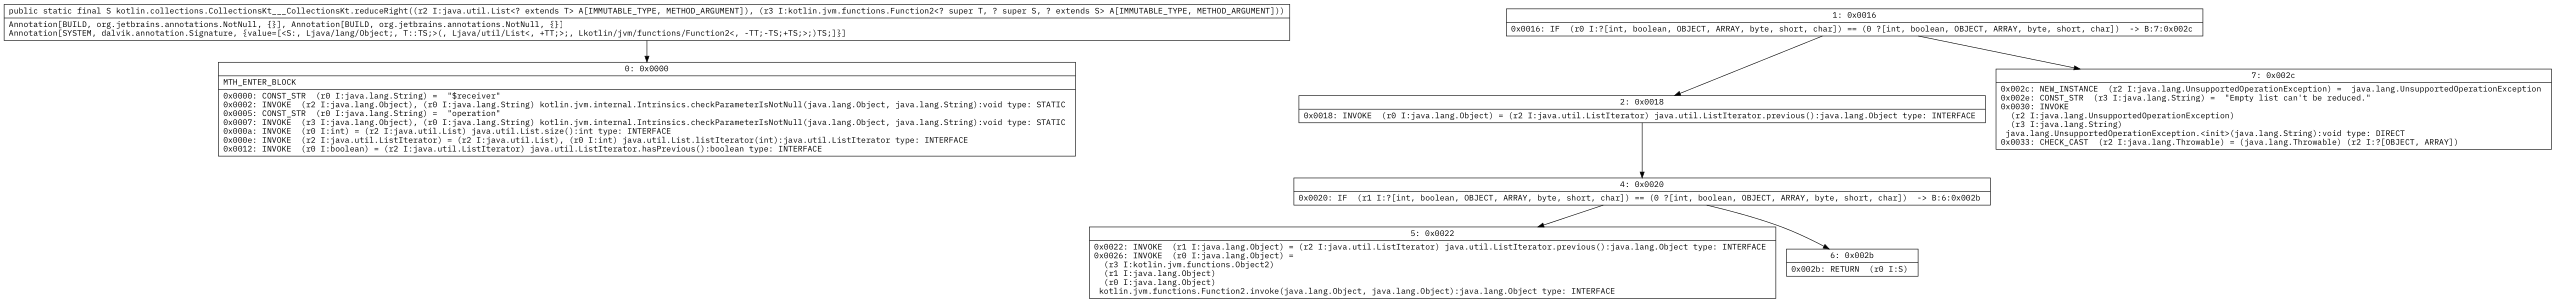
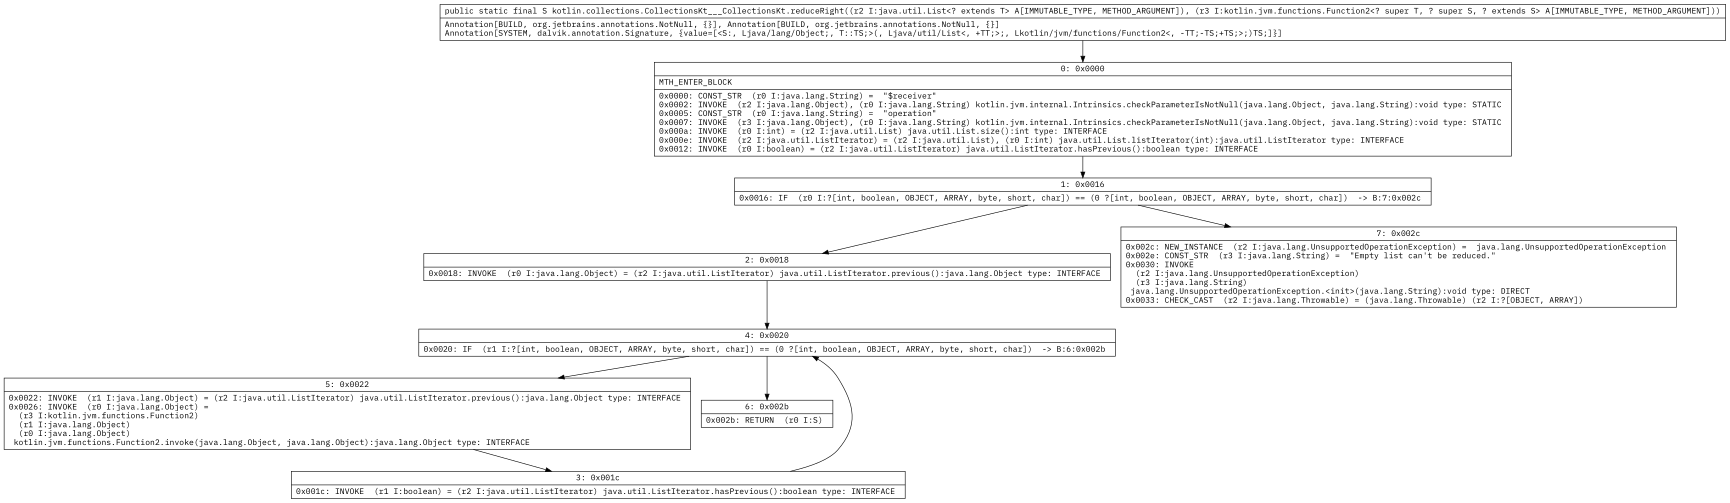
none -> (1083, 164)
(1184, 265) -> (104, 416)
none -> (598, 485)
